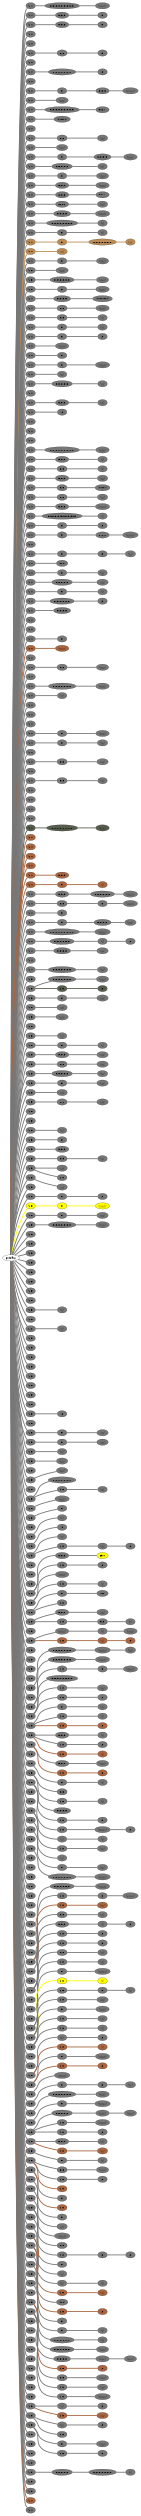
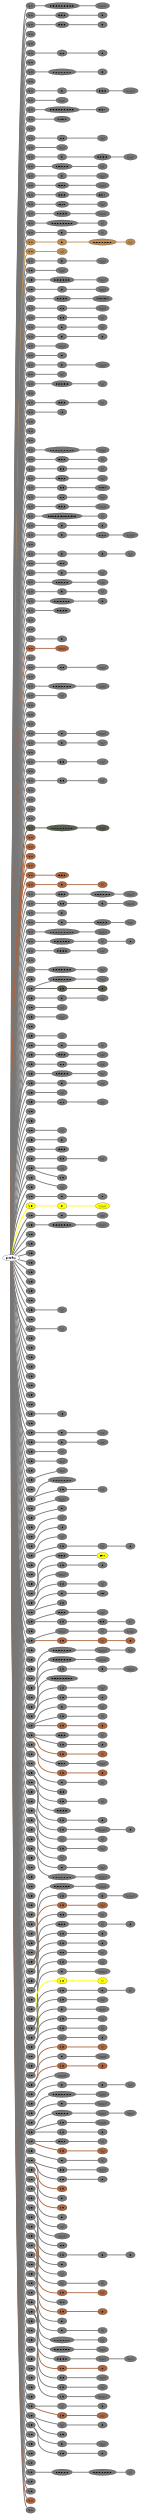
(103, 195) -> (103, 195)
